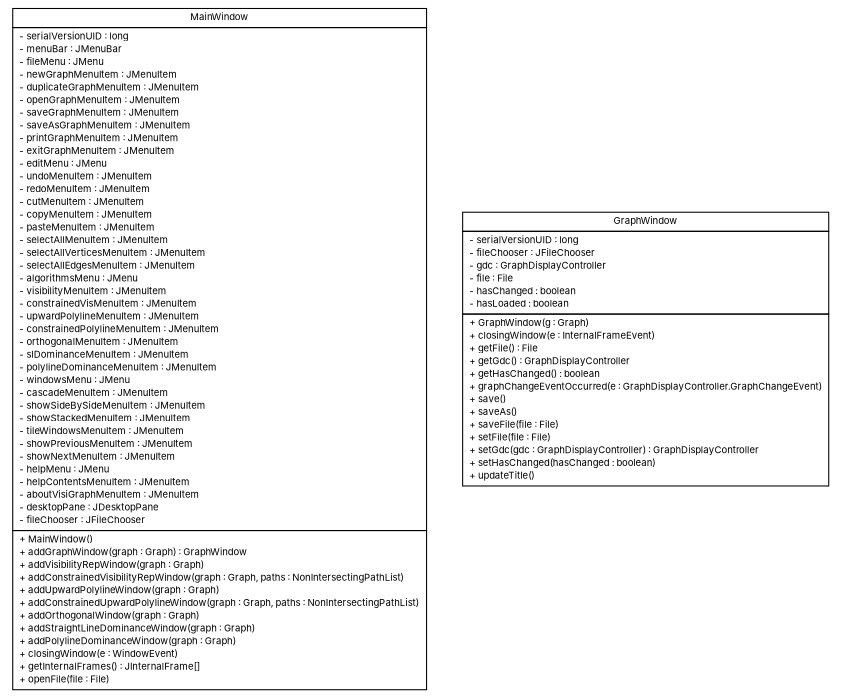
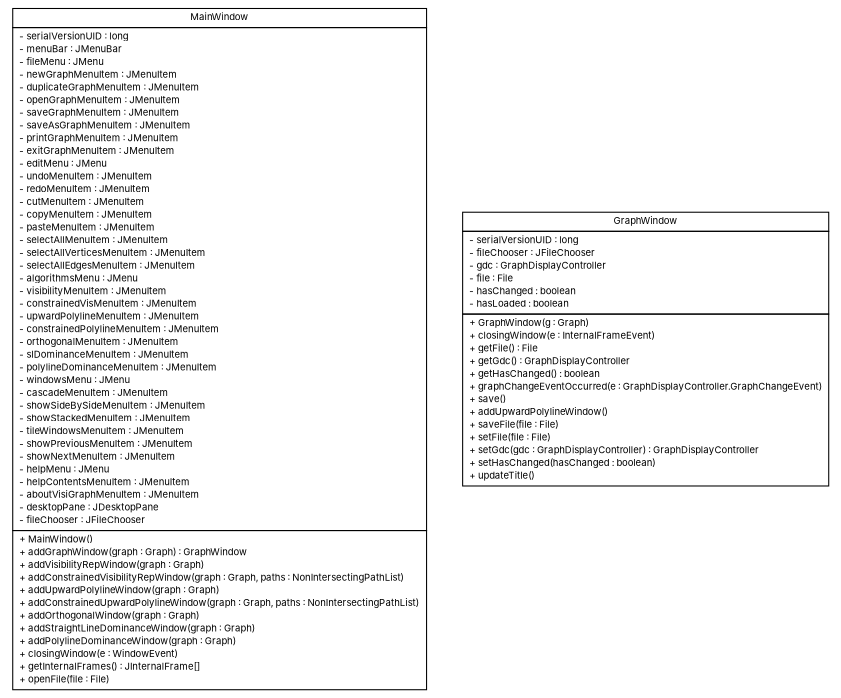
(493, 412) -> (539, 412)
